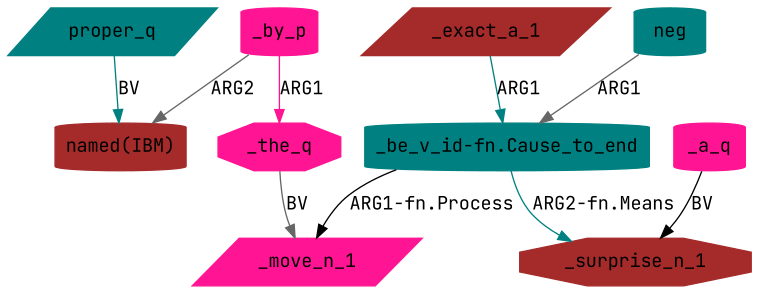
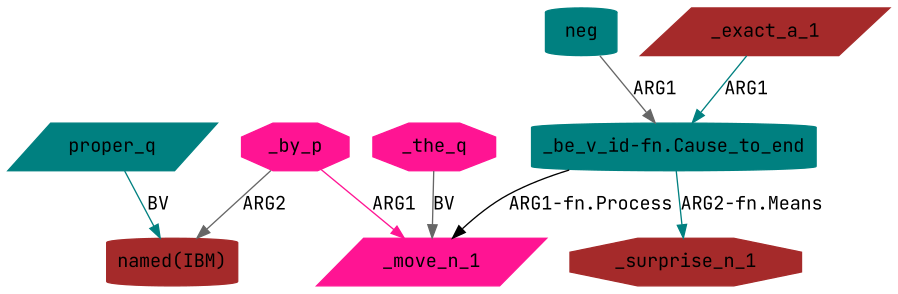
(279, 32) -> (295, 147)
(279, 83) -> (357, 200)
(710, 147) -> none
